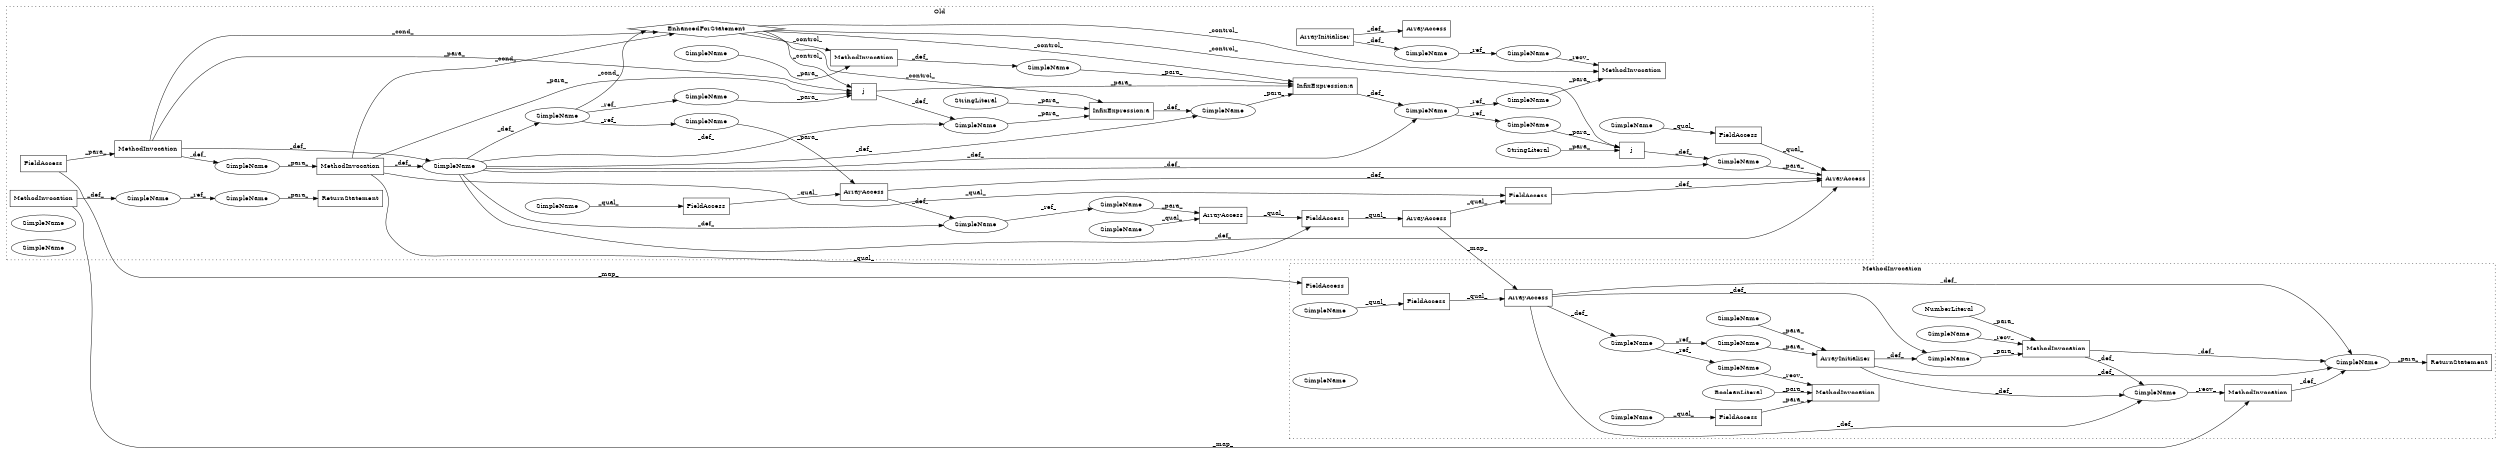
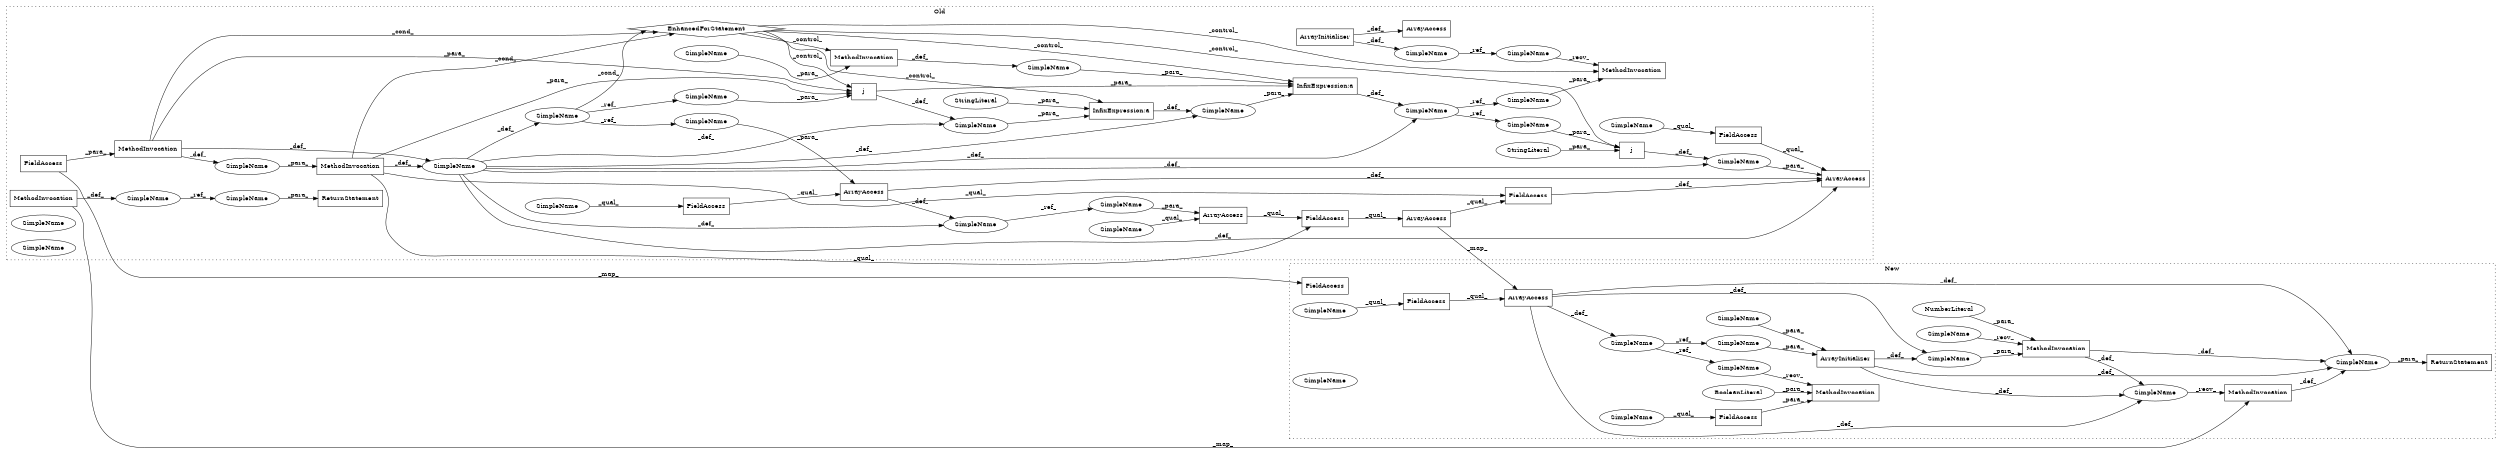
(1892, 269) -> (1892, 269)
